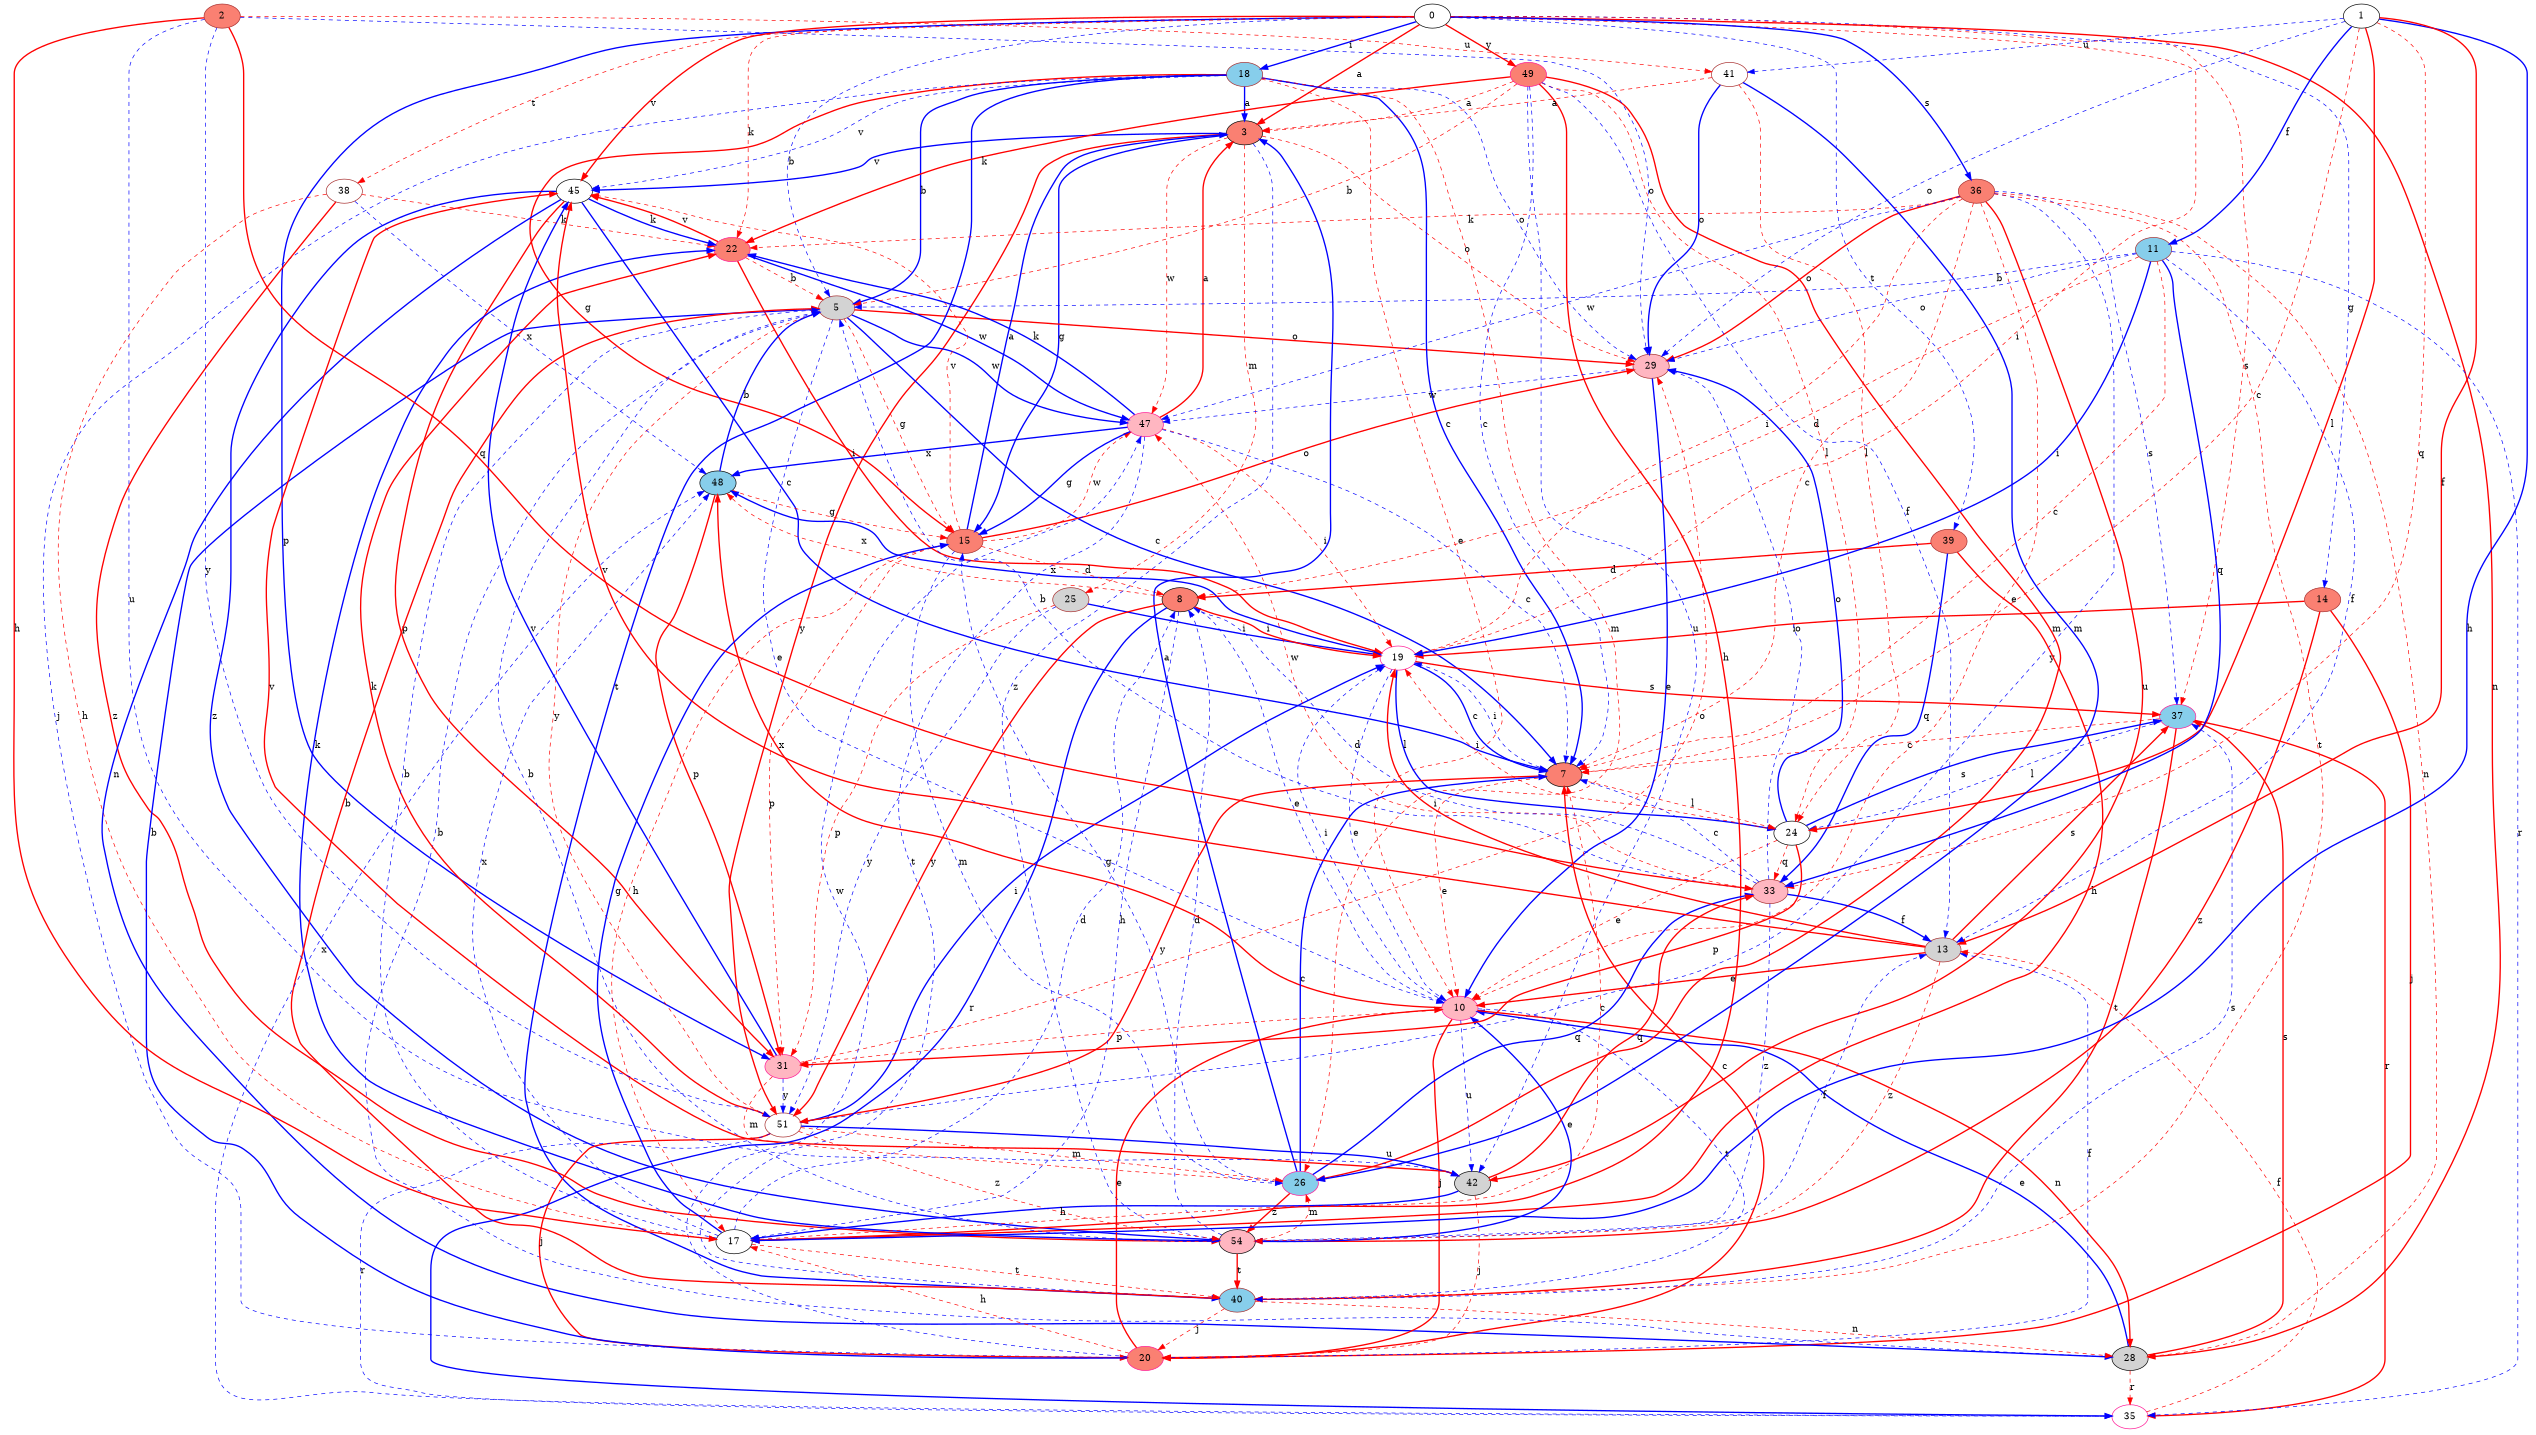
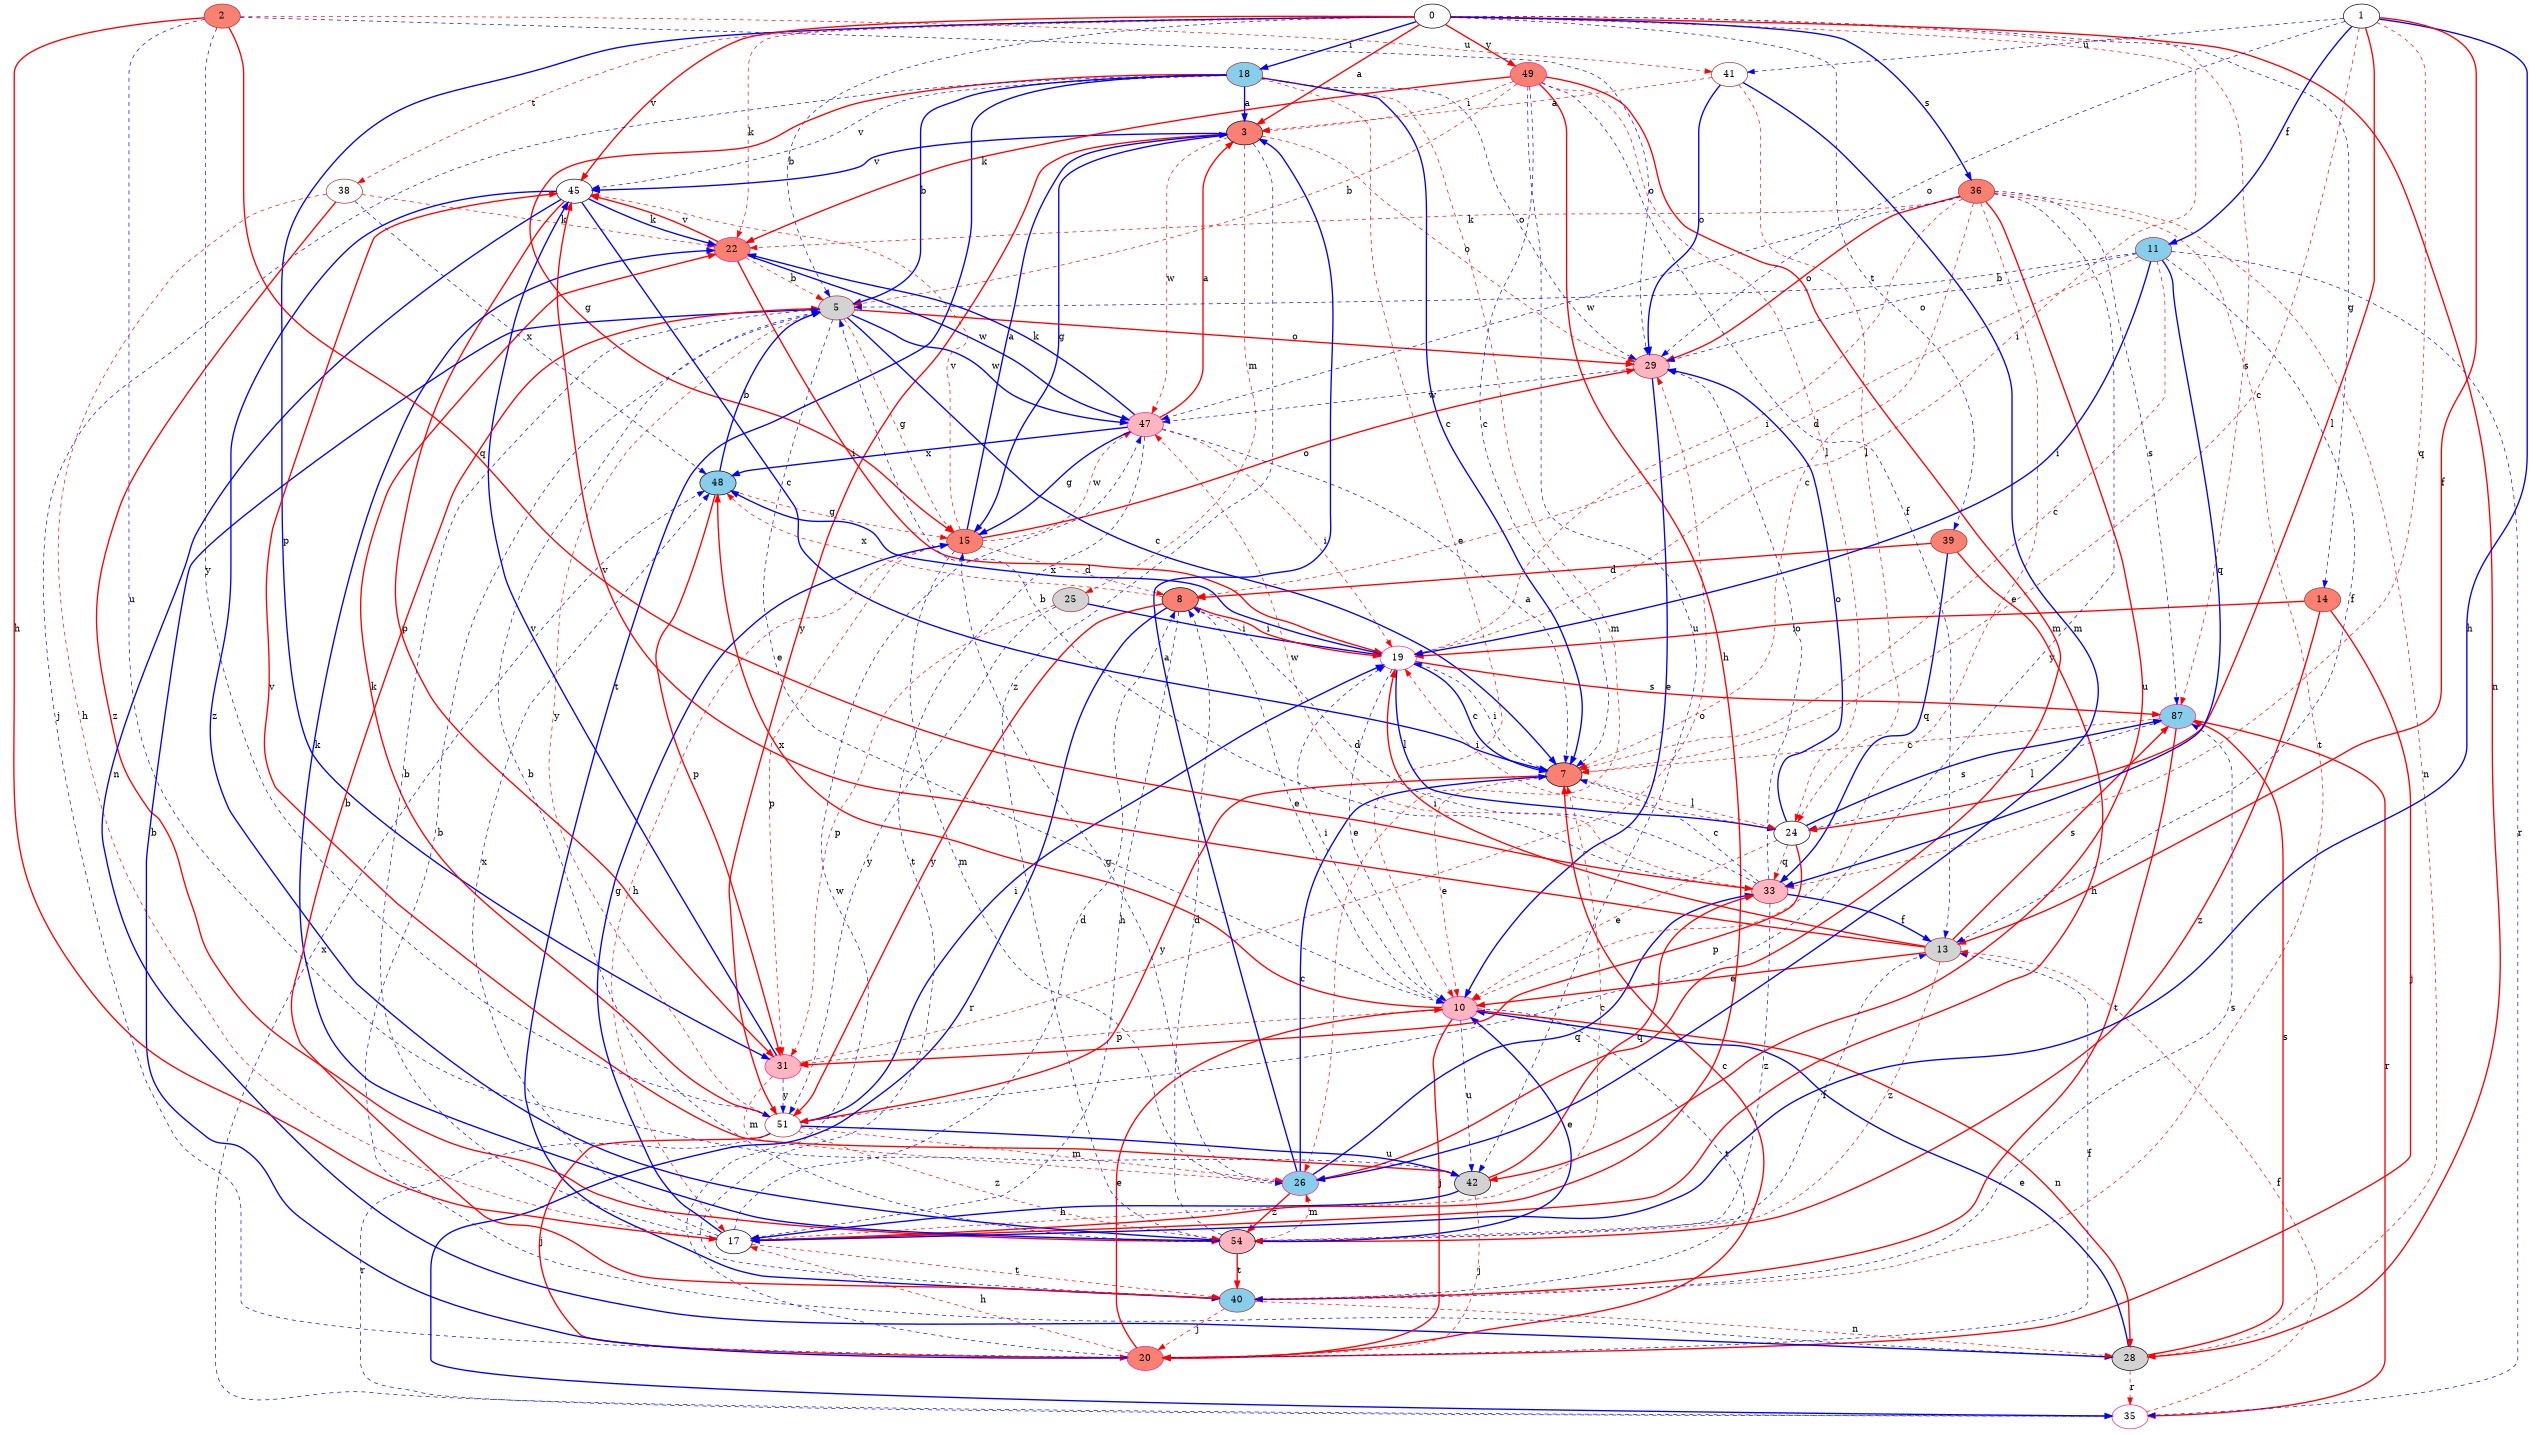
(1469, 104) -> (1469, 104)
(1528, 600) -> (1528, 600)
(2178, 716) -> (2178, 716)
